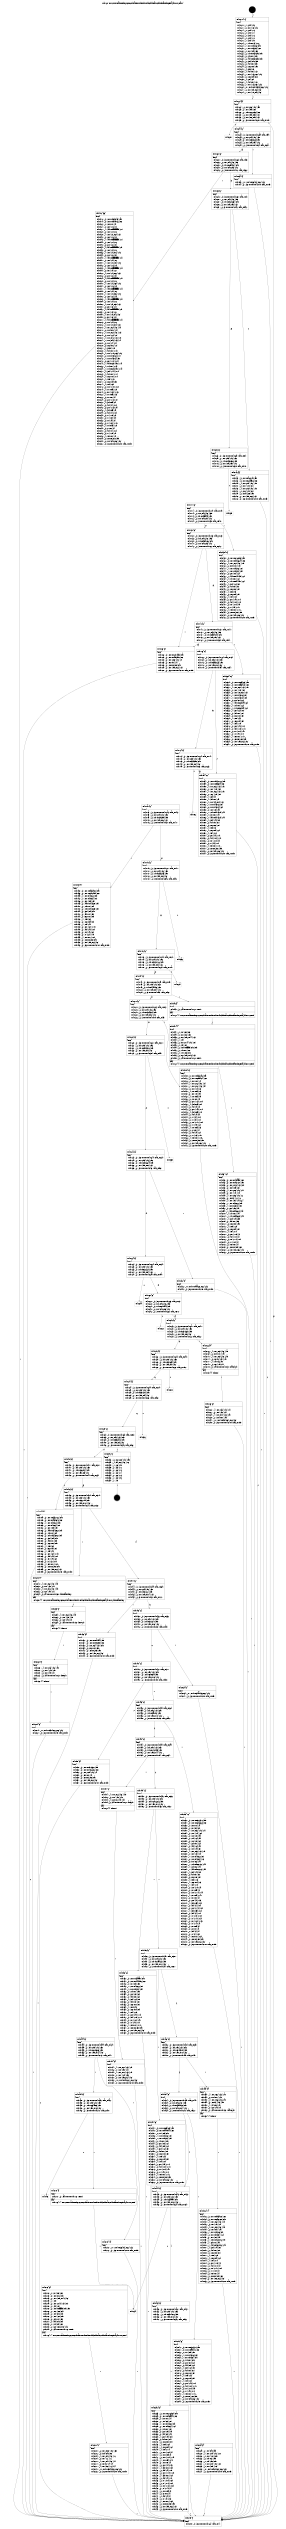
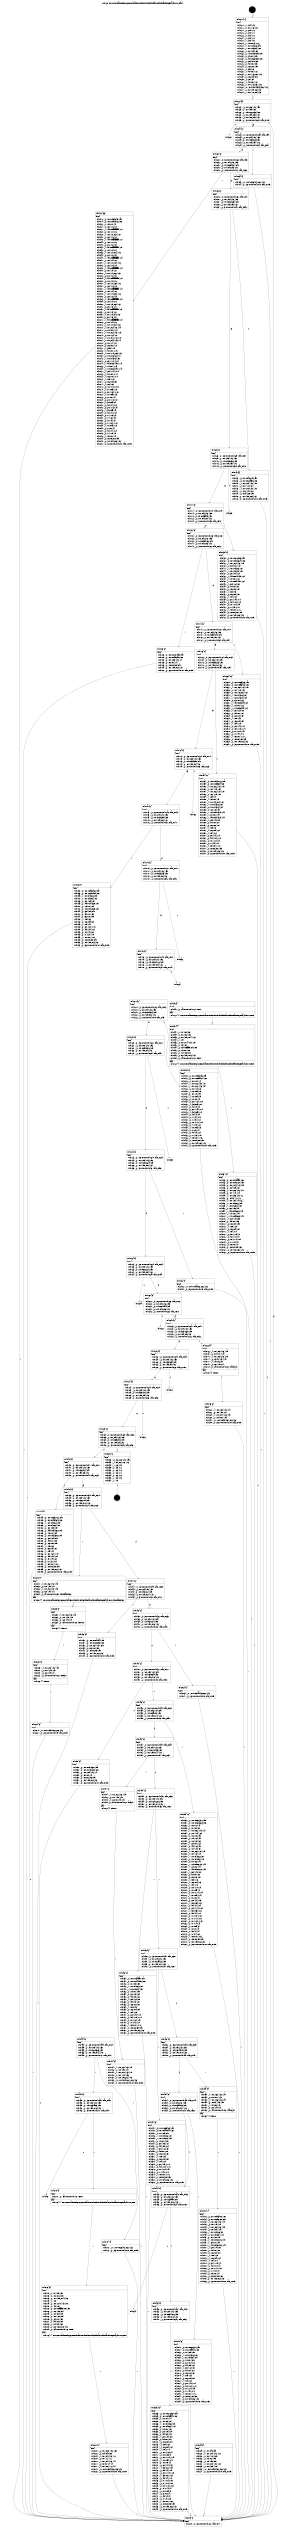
none -> (252, 124)
none -> (217, 486)
(197, 645) -> (214, 646)
(199, 771) -> (177, 786)
(153, 985) -> none
(98, 2271) -> (90, 2245)
